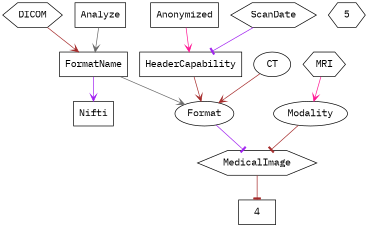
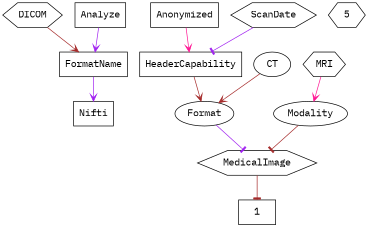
(97, 36) -> (97, 36)
(149, 89) -> none
(257, 212) -> (257, 212)
